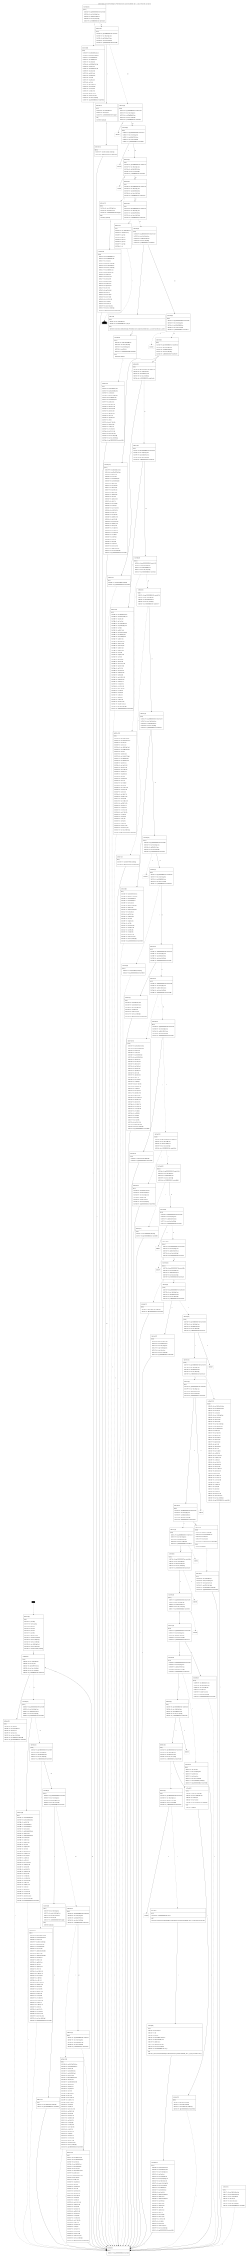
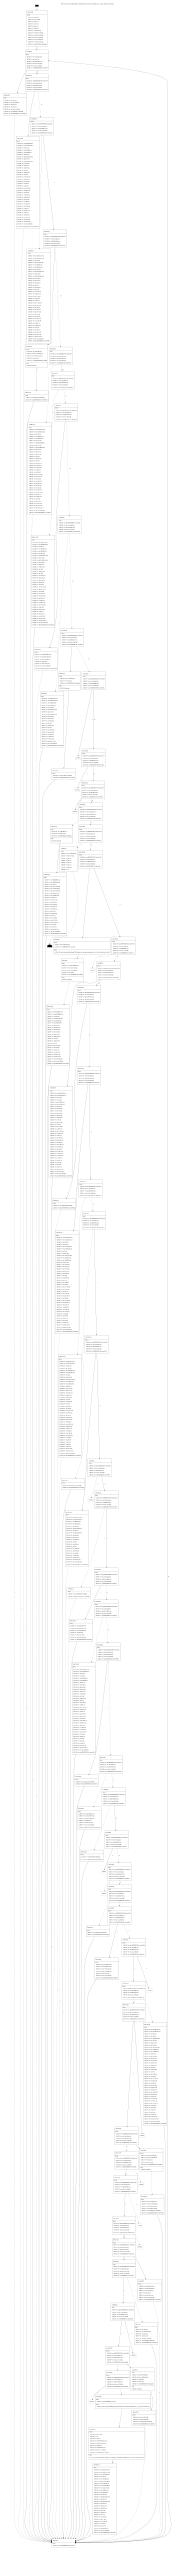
none -> (66, 412)
